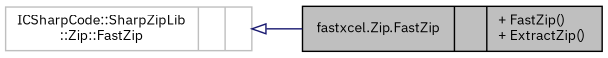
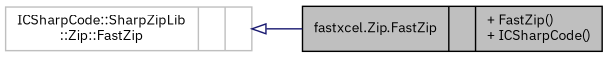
(542, 36) -> (539, 36)
